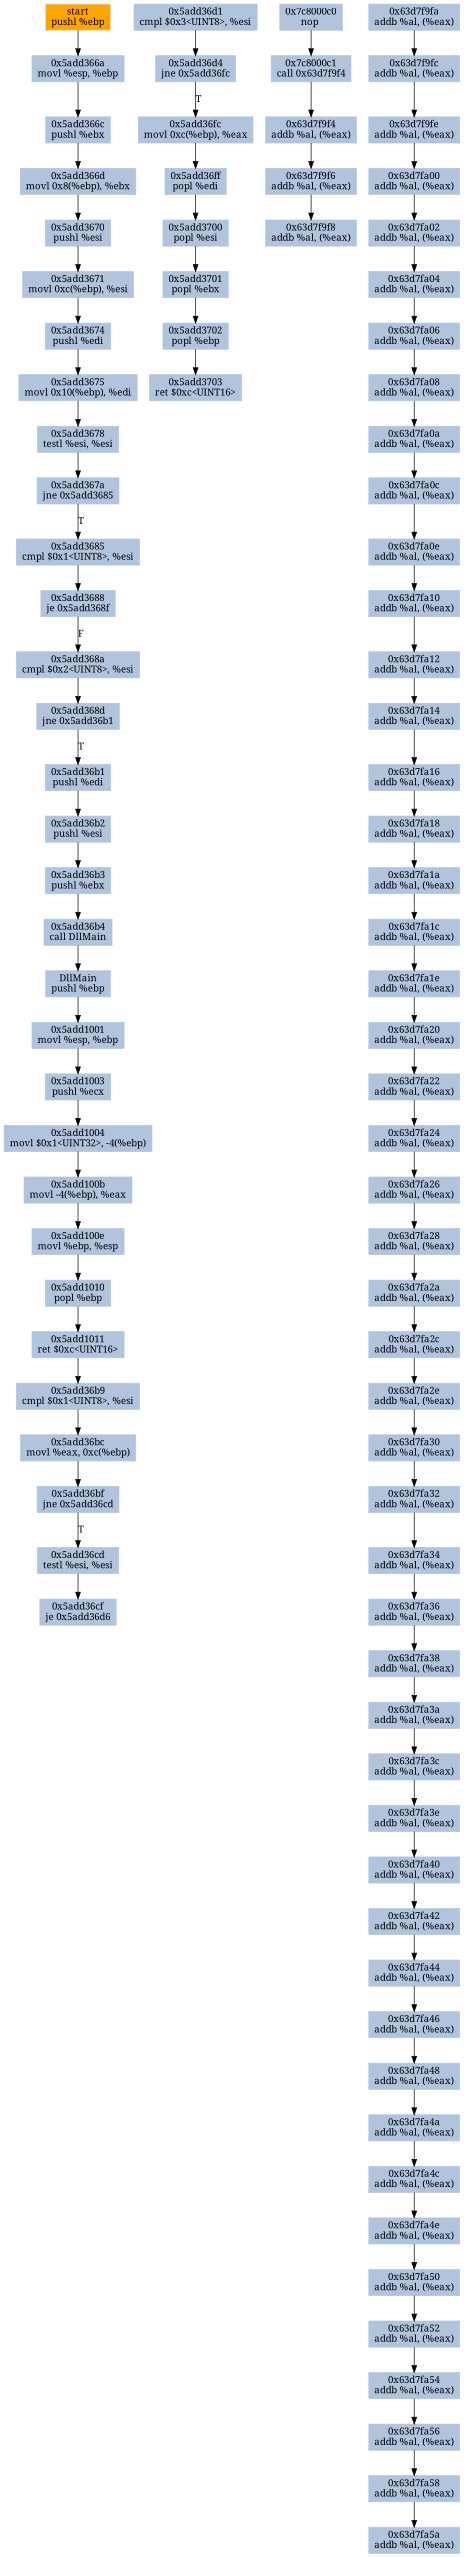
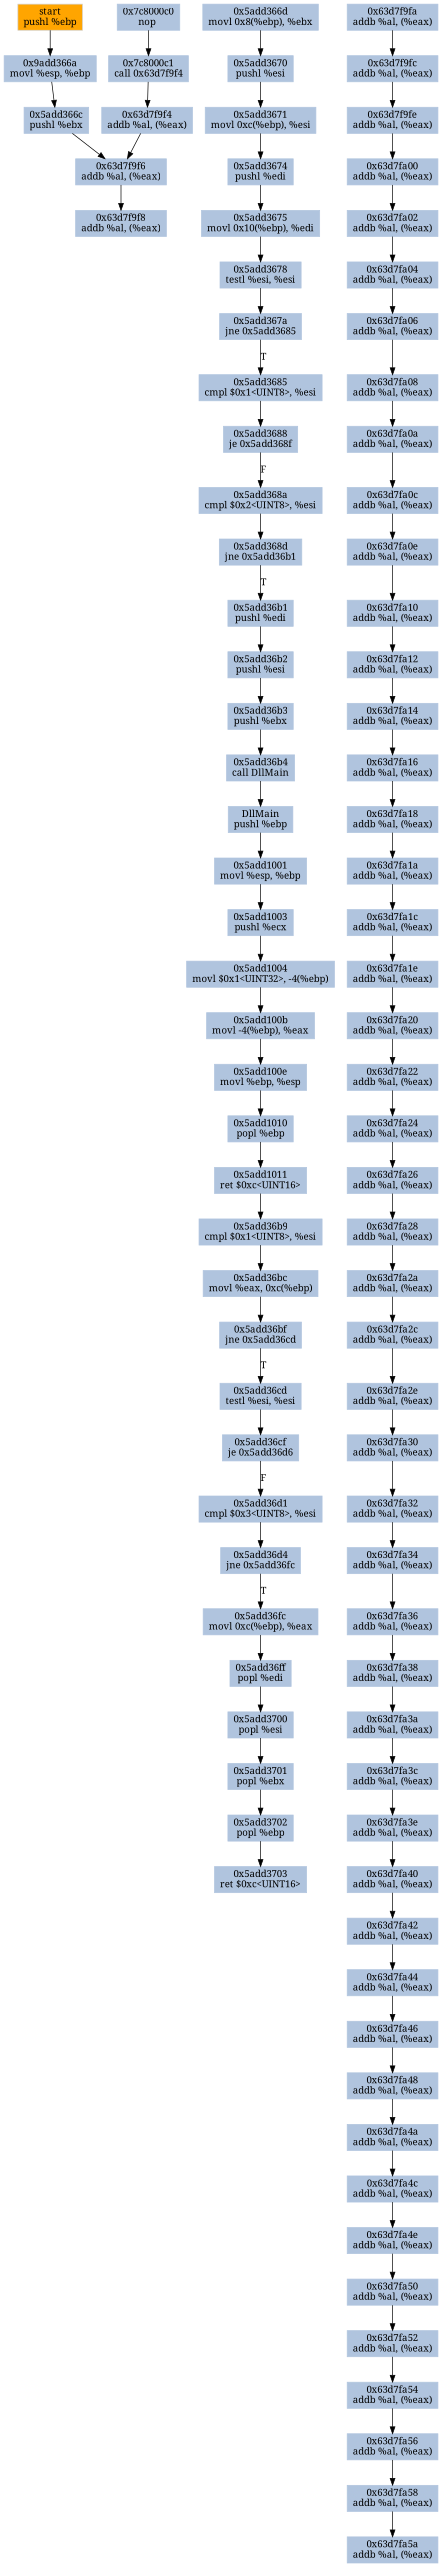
(78, 69) -> (50, 69)
(78, 152) -> (86, 144)
none -> (261, 1475)
